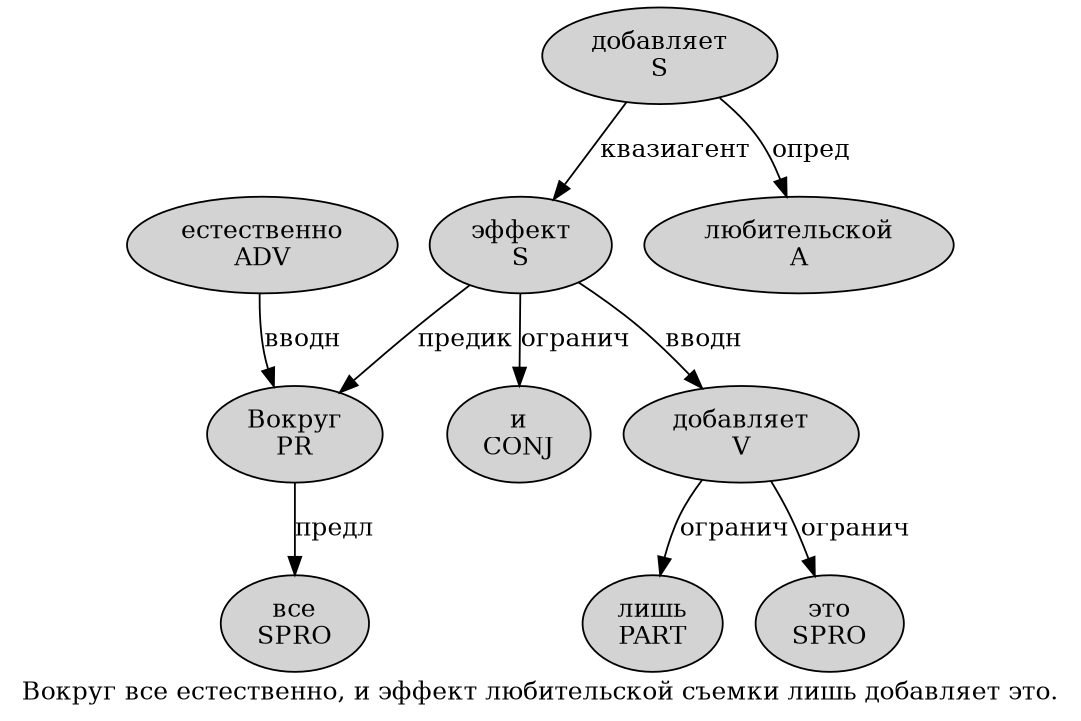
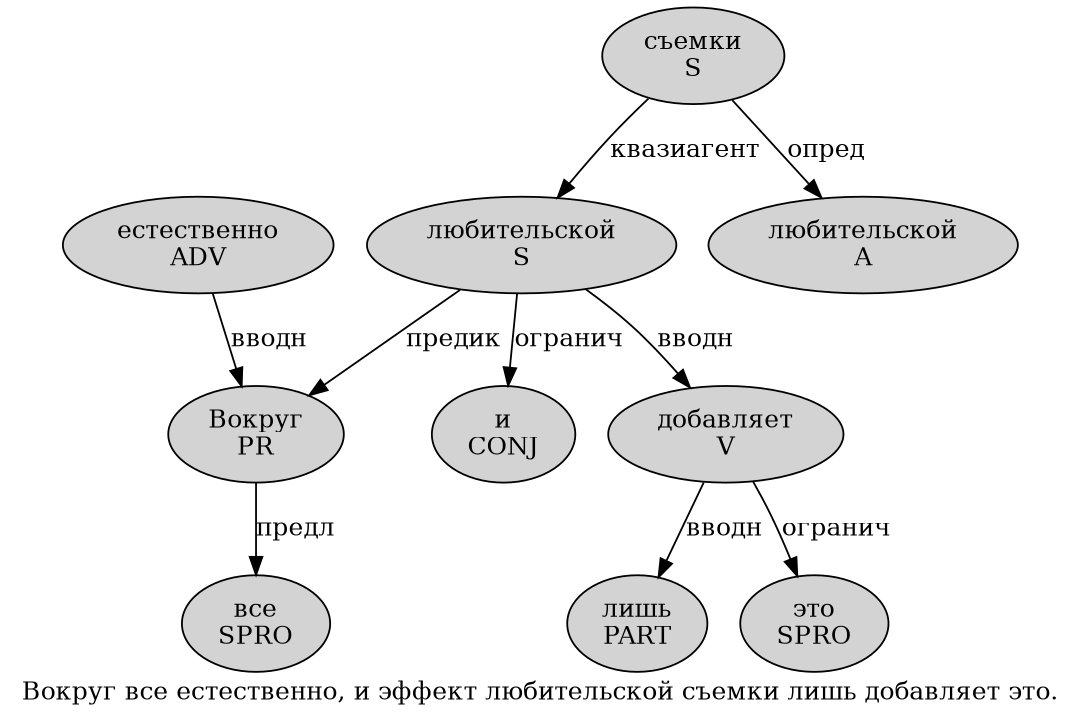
(660, 56) -> (693, 56)
(521, 245) -> (522, 245)
(735, 529) -> (725, 529)
